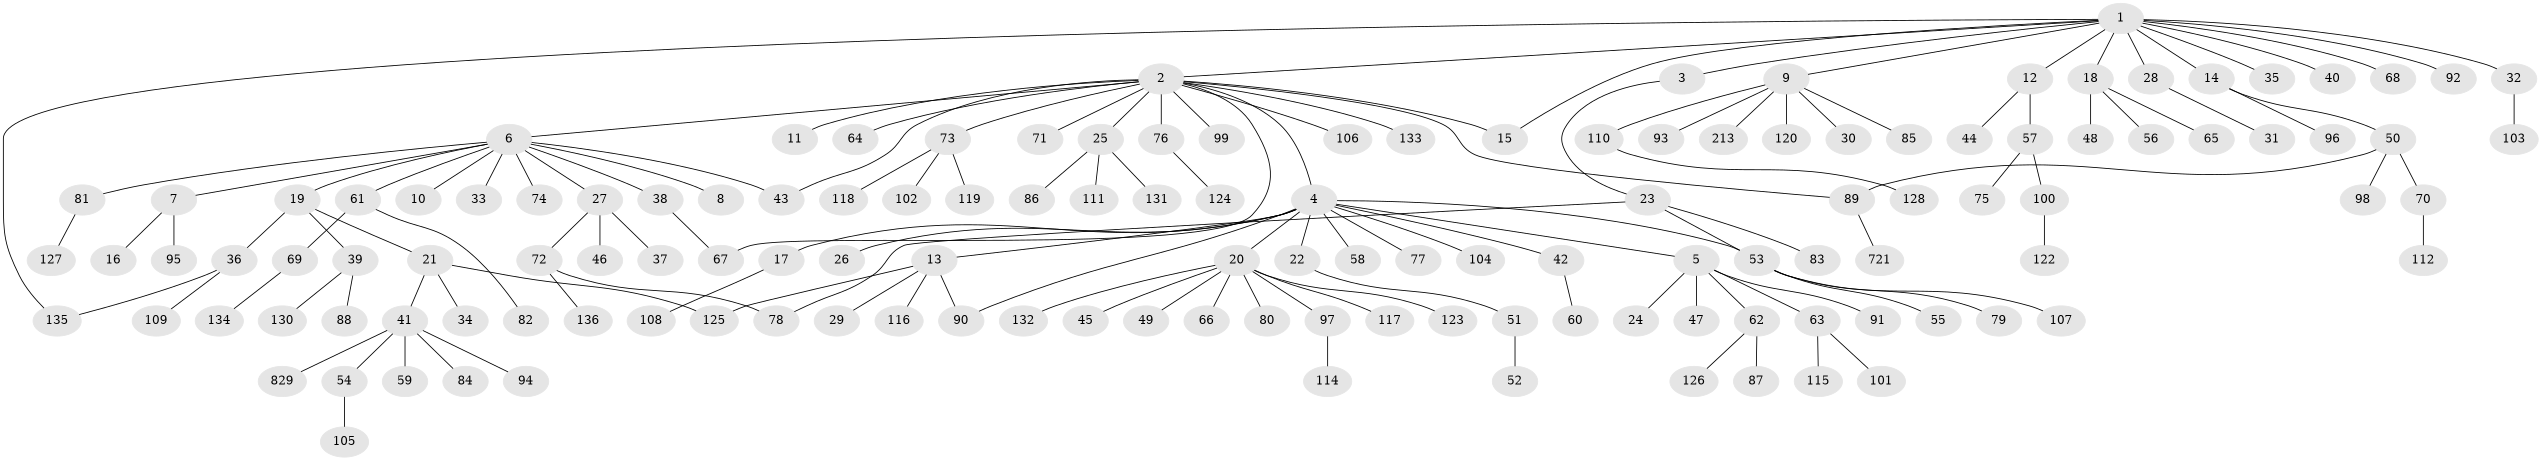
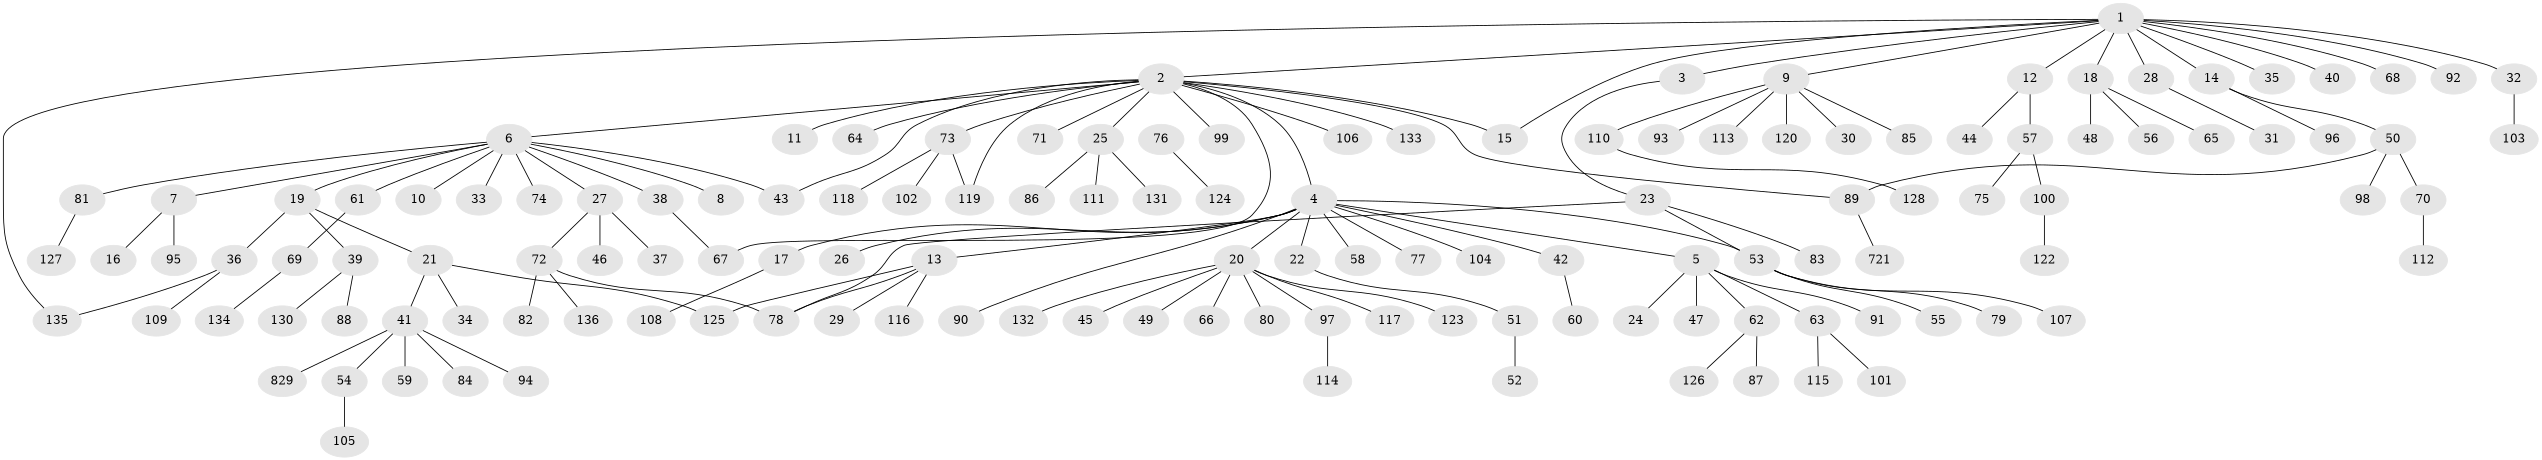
(1161, 109) -> (1016, 120)
(1723, 139) -> (1723, 139)
(457, 243) -> (533, 291)
(948, 291) -> (864, 287)
